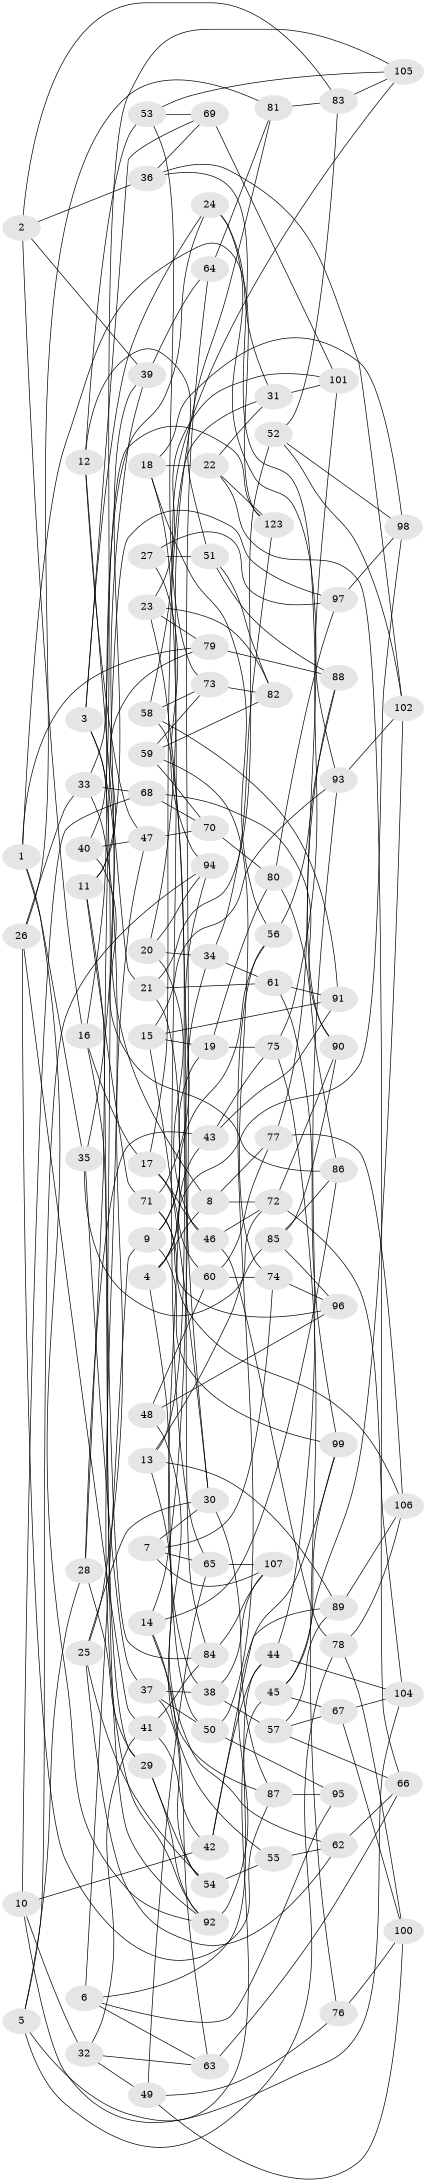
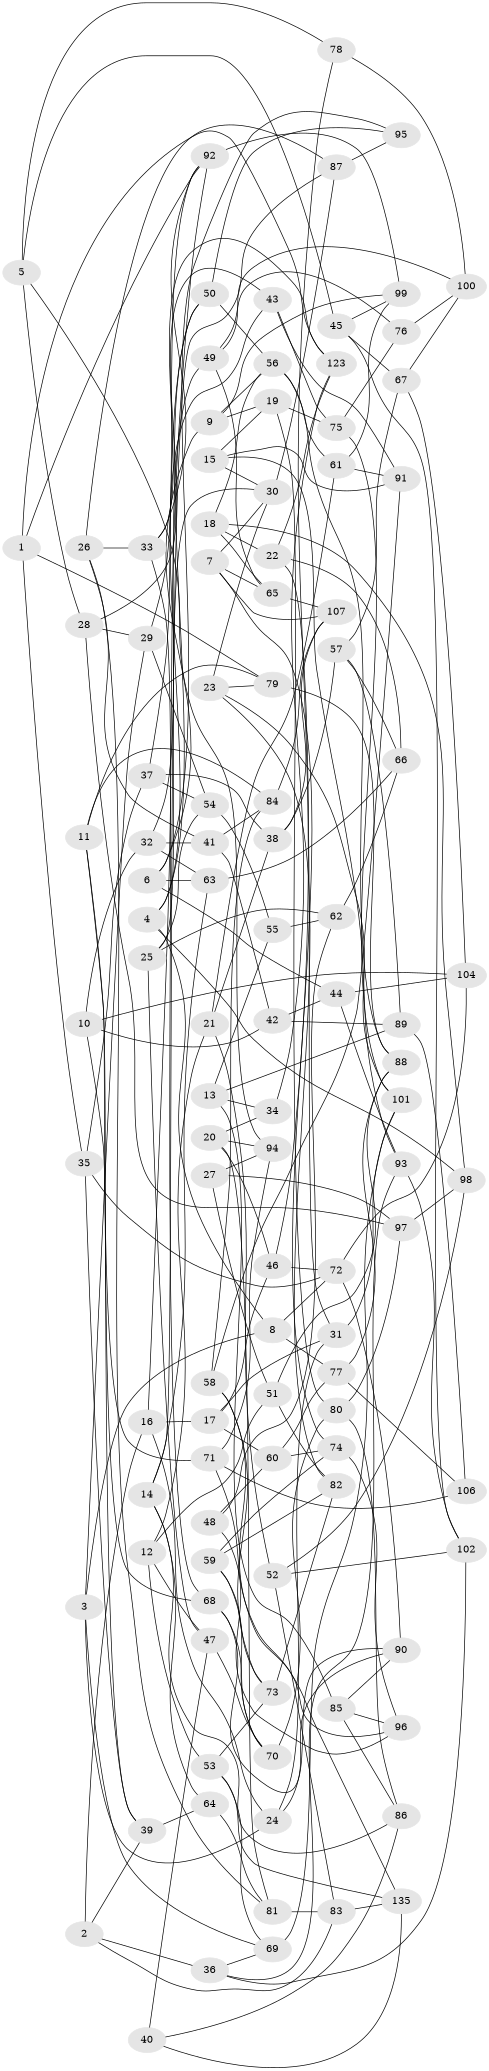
(404, 72) -> (401, 1901)
(242, 970) -> (304, 415)
(377, 1592) -> none
